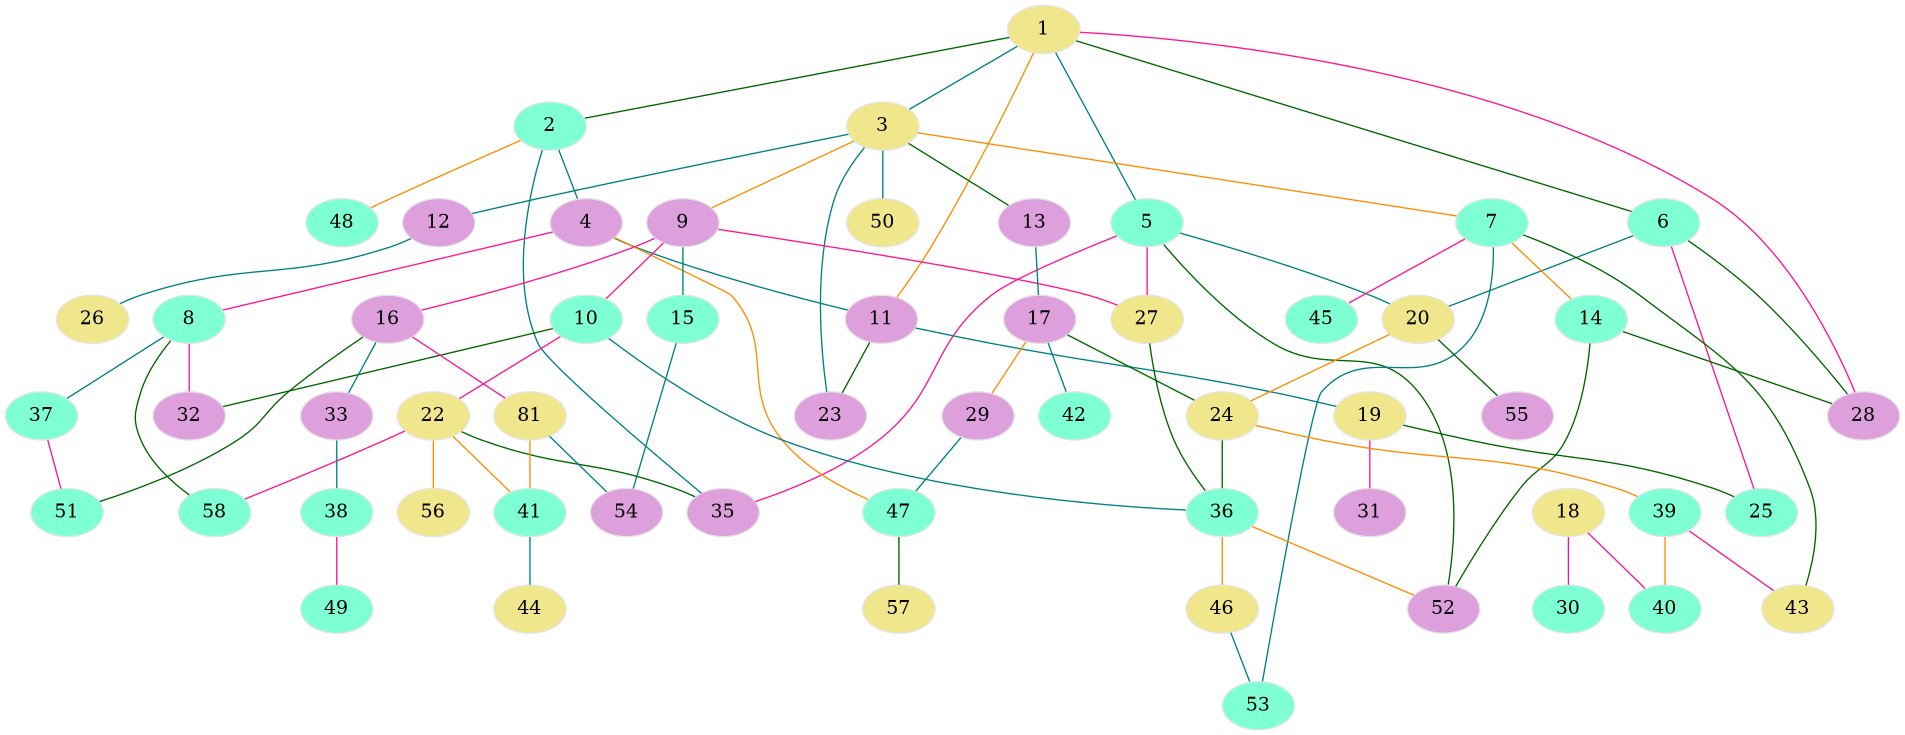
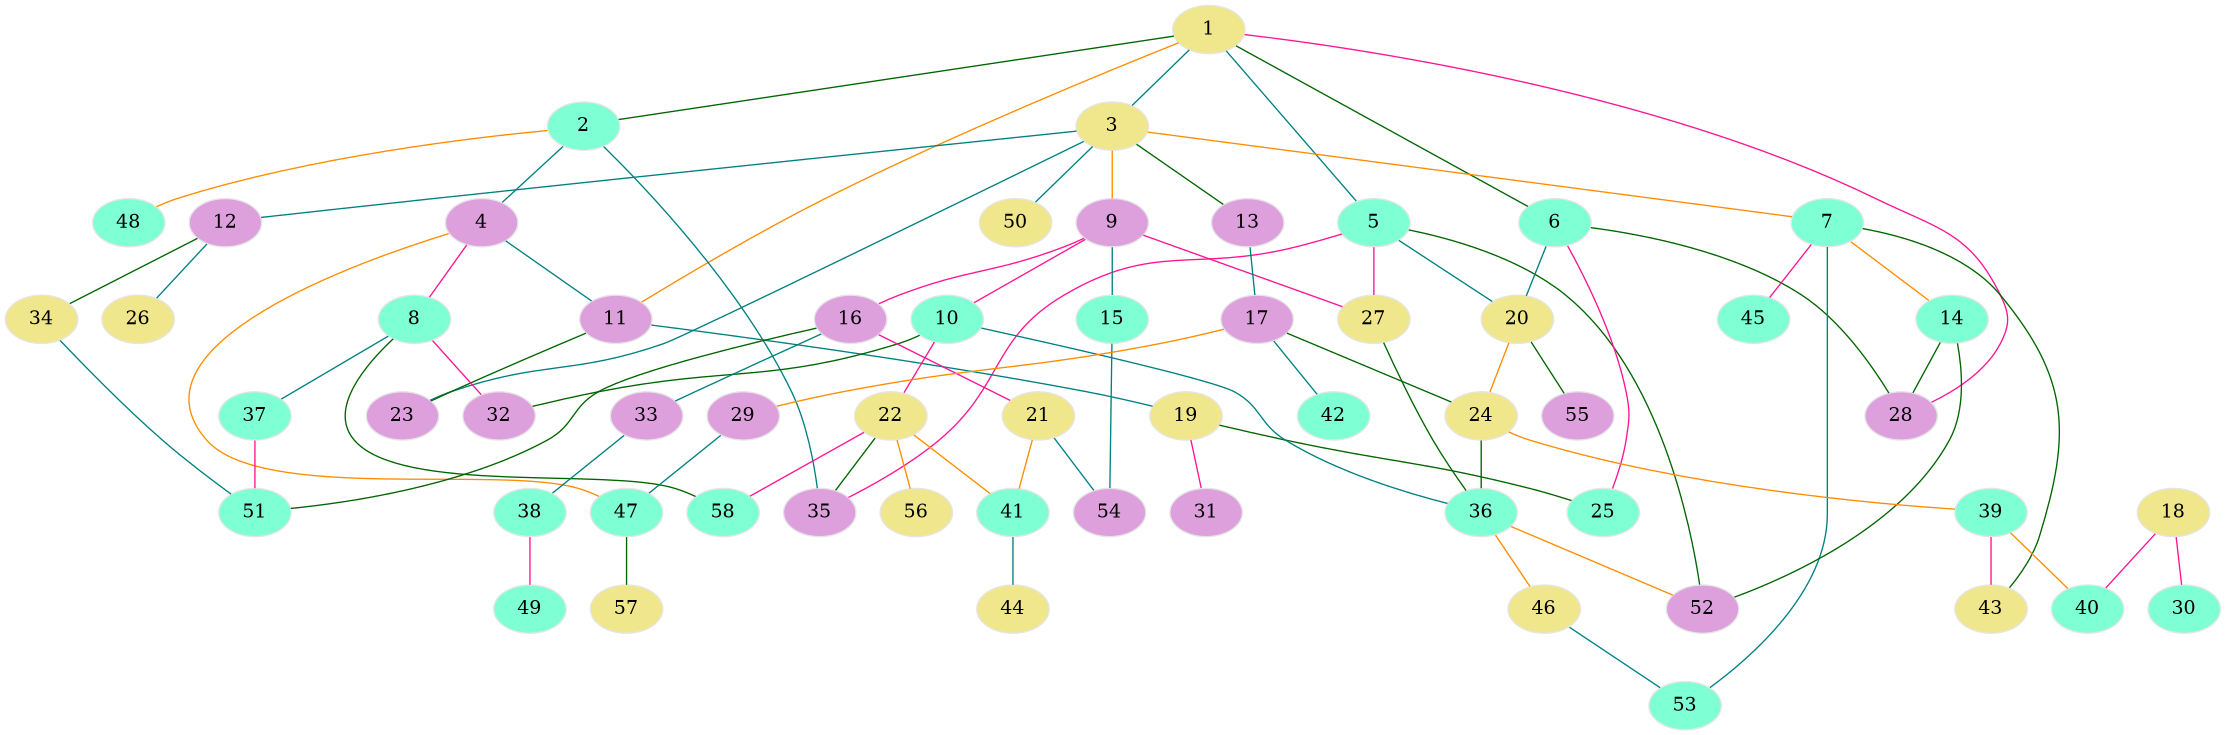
none -> (42, 319)
(530, 416) -> (1038, 416)
